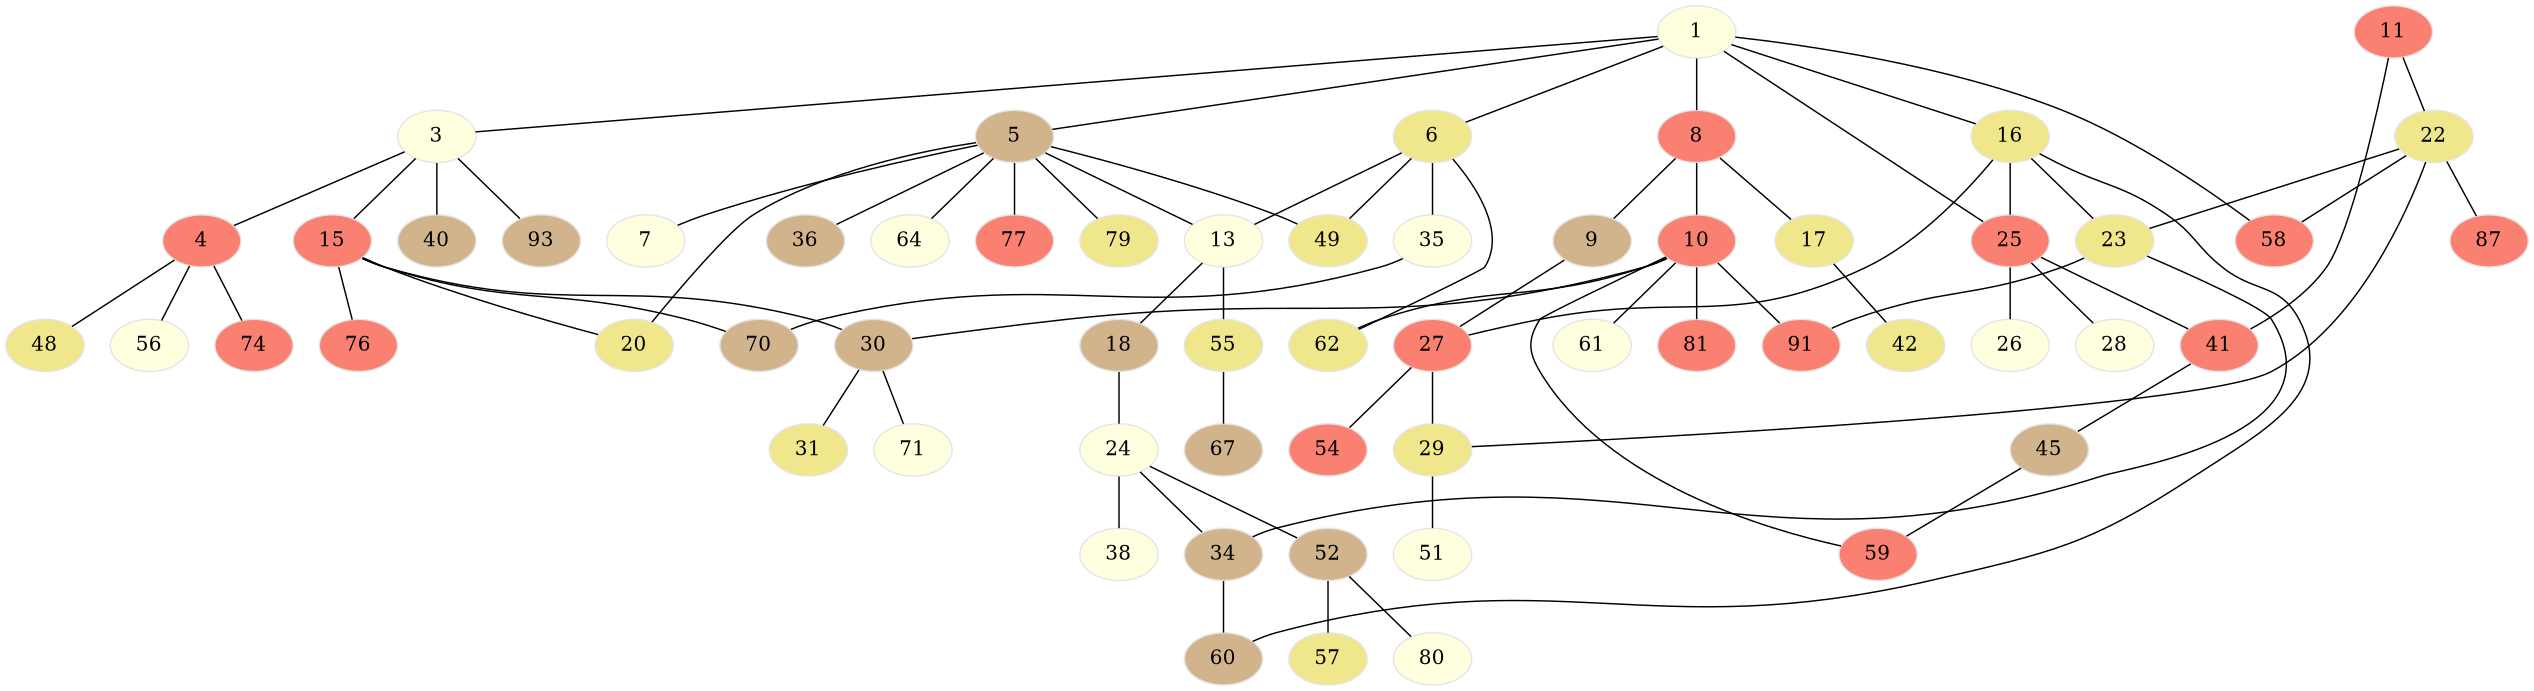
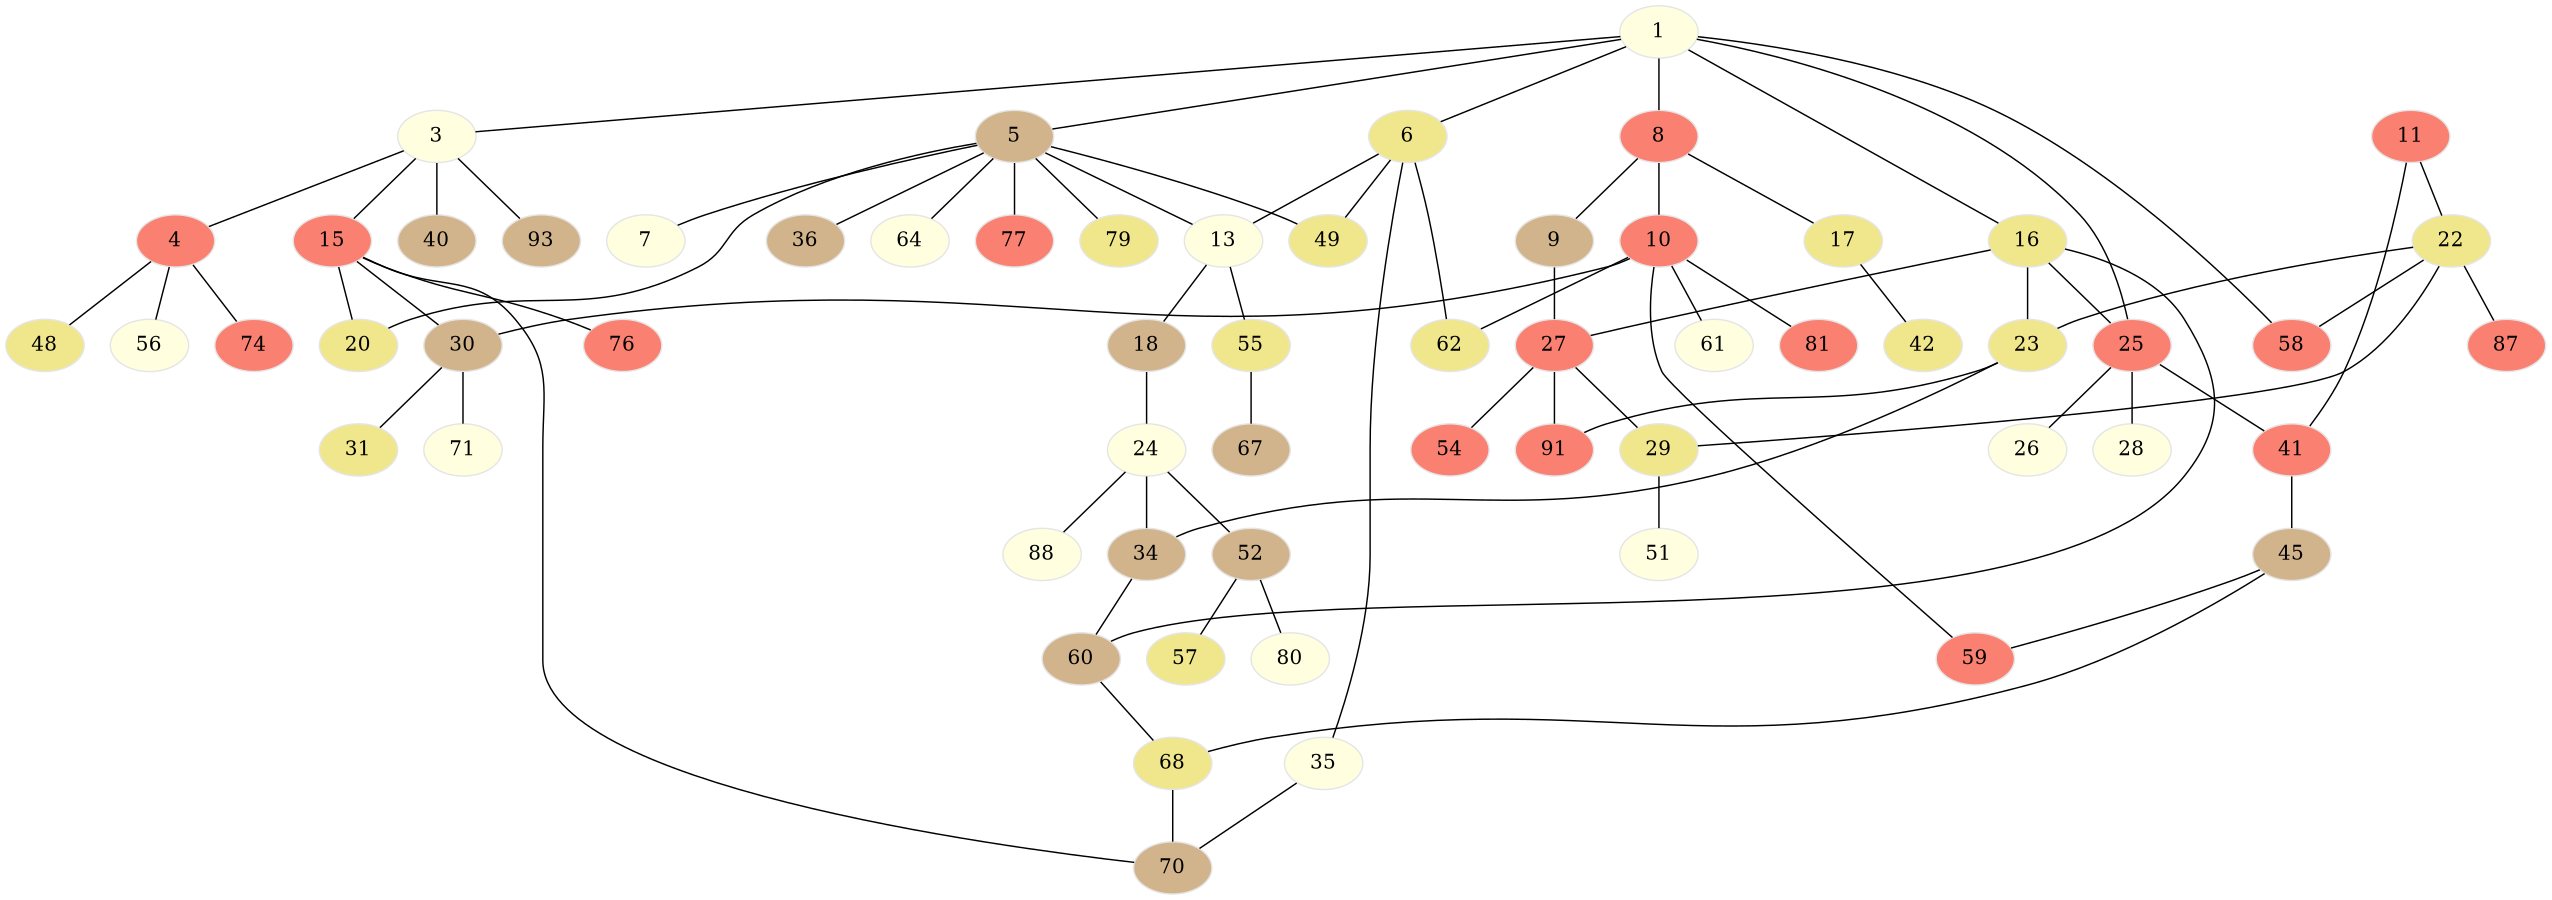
(1749, 293) -> (1554, 398)
(1119, 554) -> (1042, 554)
none -> (1173, 763)
